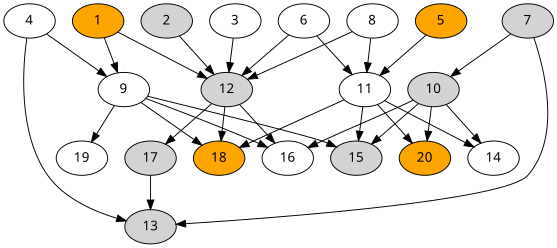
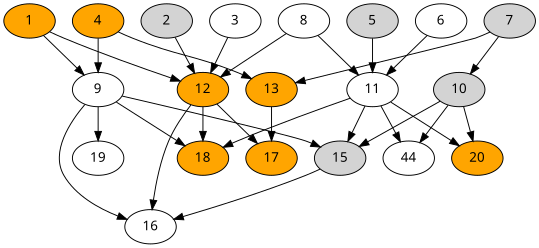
(30, 21) -> (98, 21)
(441, 21) -> (373, 21)
(269, 52) -> none
(227, 90) -> (203, 90)
(368, 121) -> (252, 195)
(151, 158) -> (272, 158)
(494, 158) -> (409, 158)
(151, 188) -> (272, 119)
(151, 227) -> (272, 90)
